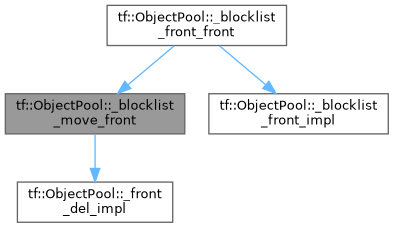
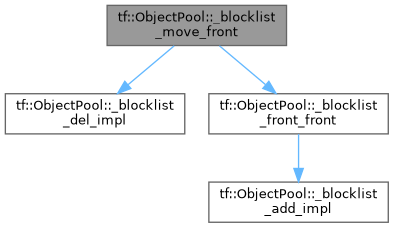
(151, 65) -> (242, 65)
(299, 114) -> (299, 202)
(95, 202) -> (95, 114)
